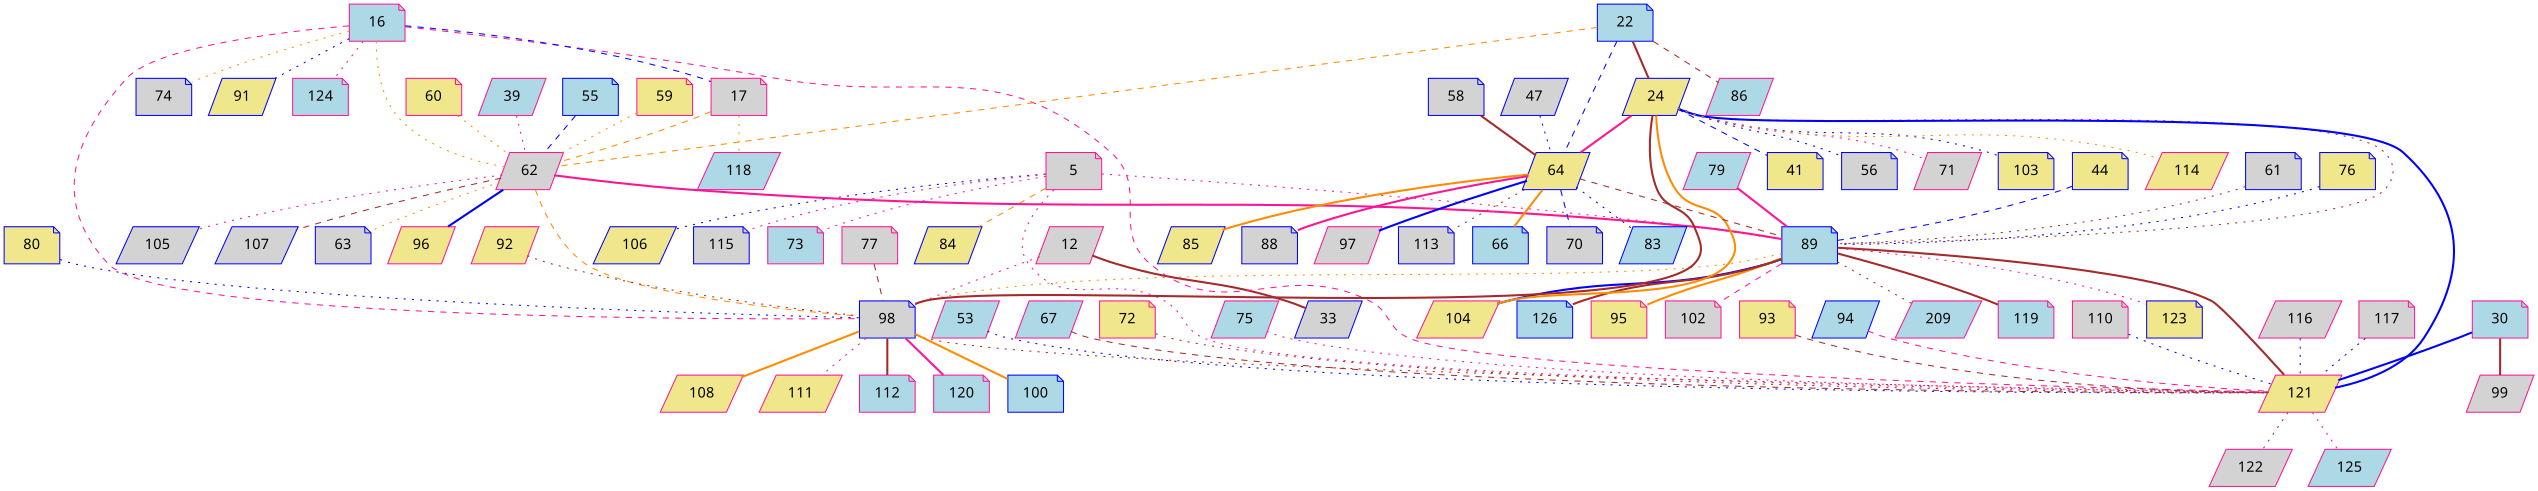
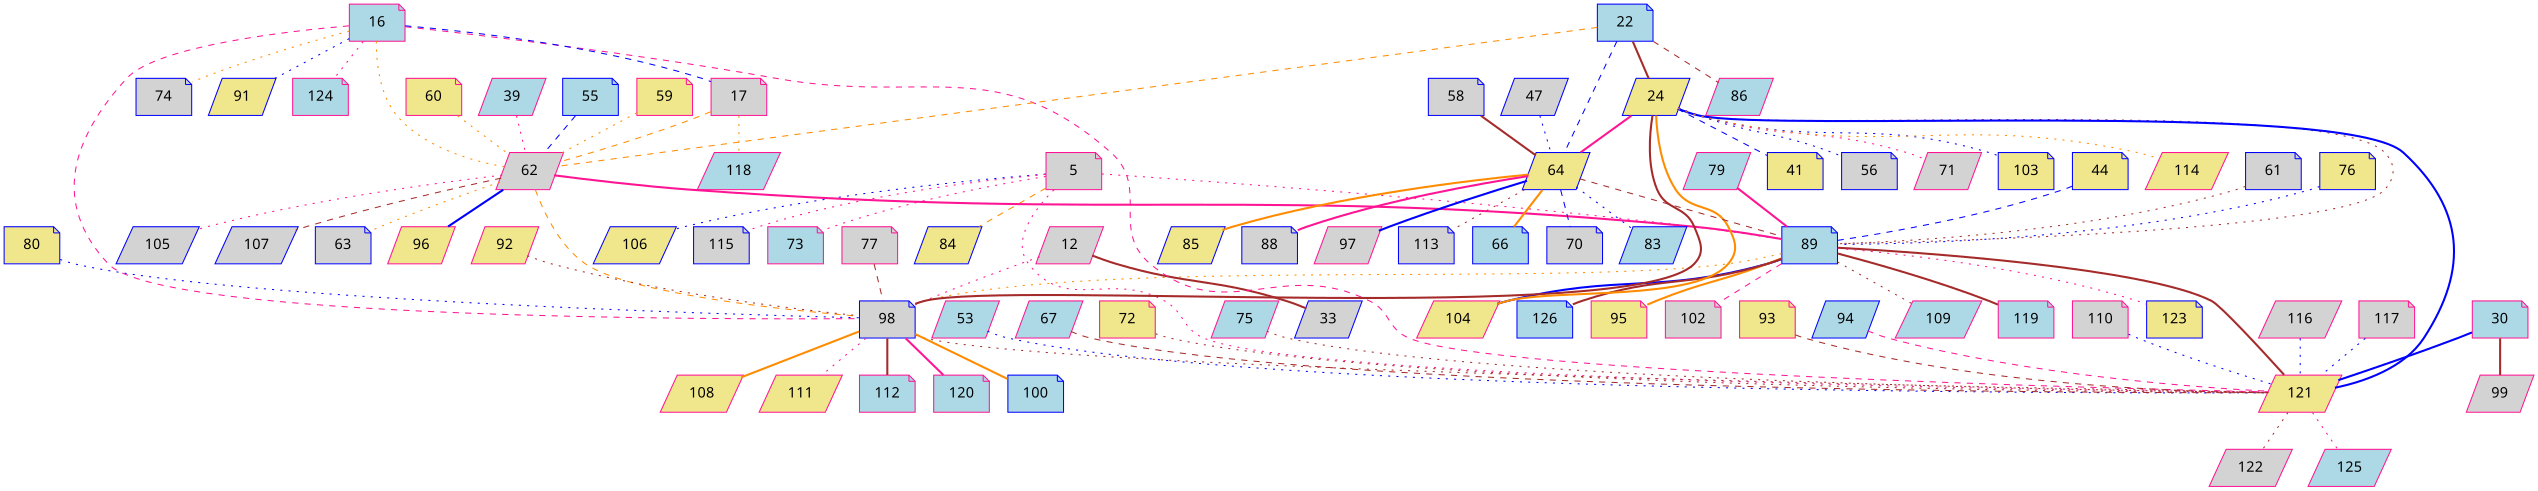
(1938, 319) -> (1938, 319)
(1540, 367) -> (1540, 367)
